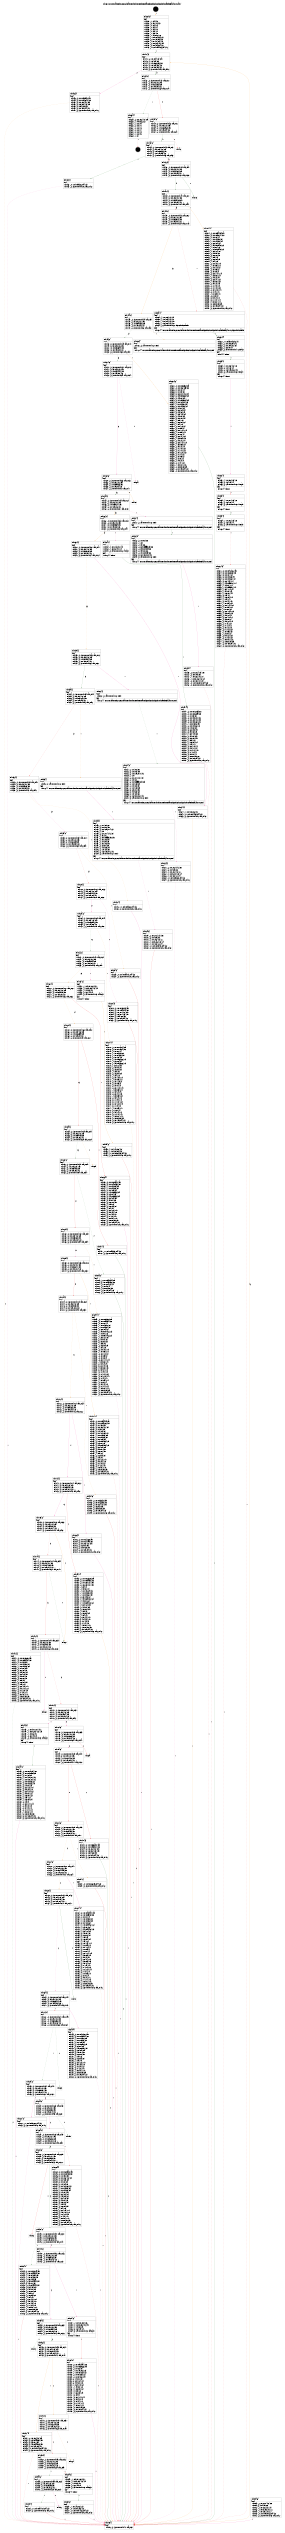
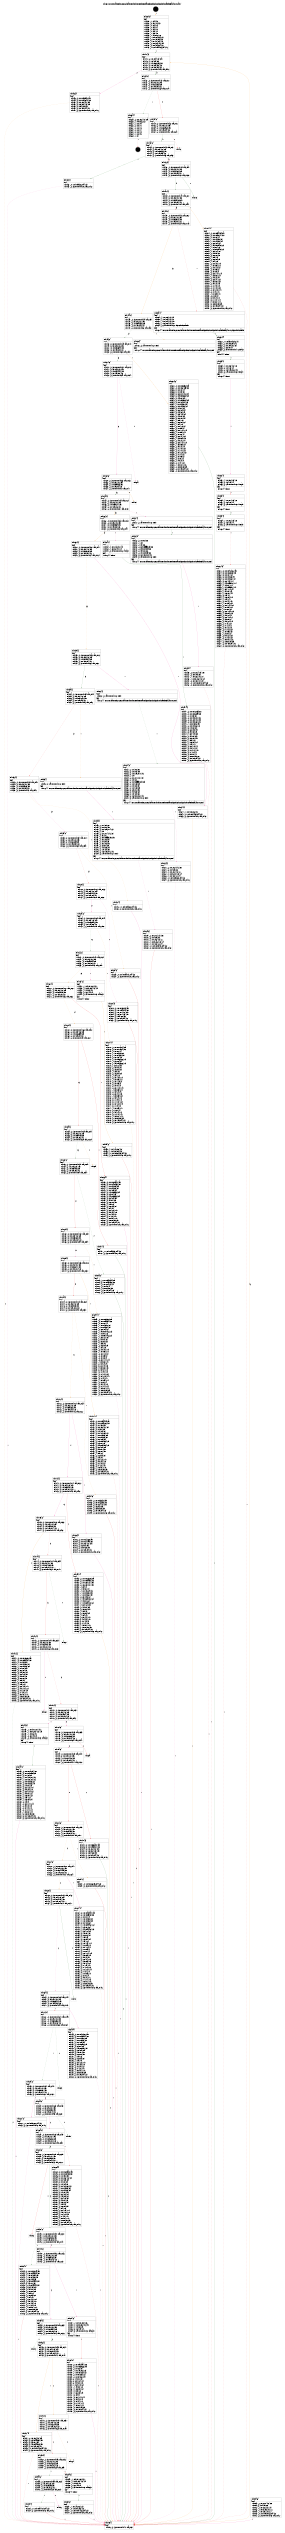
(66, 1586) -> (24, 1590)
